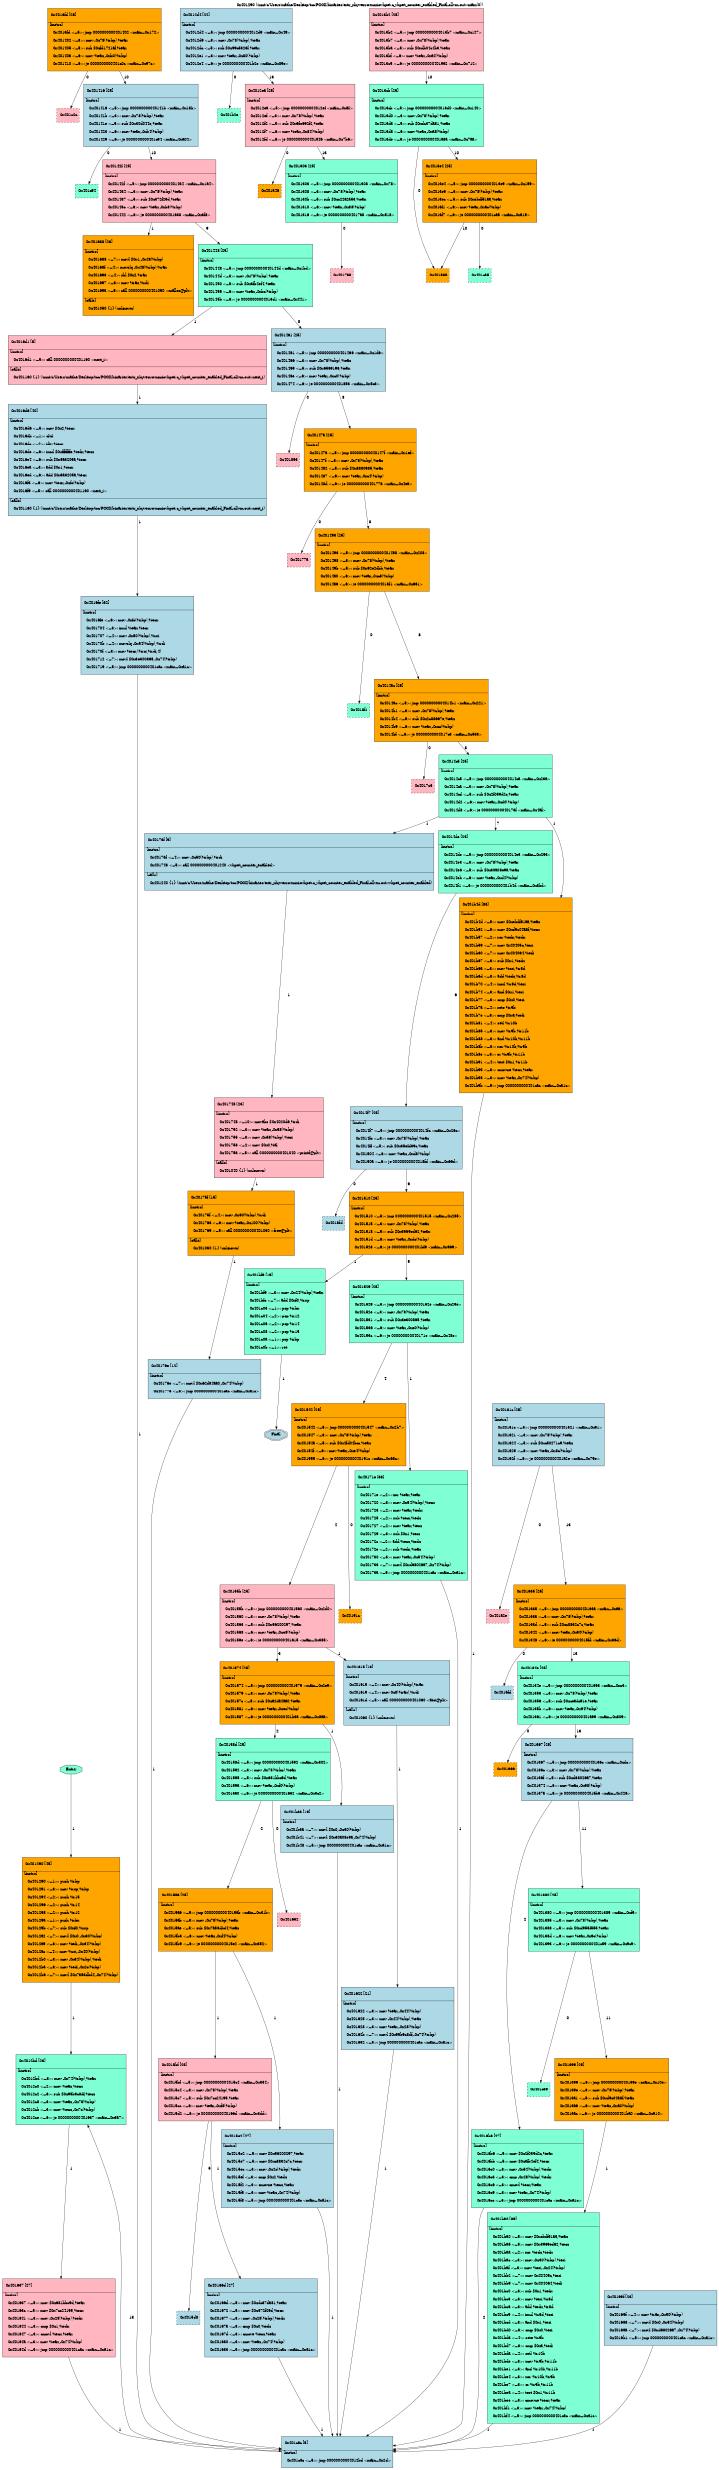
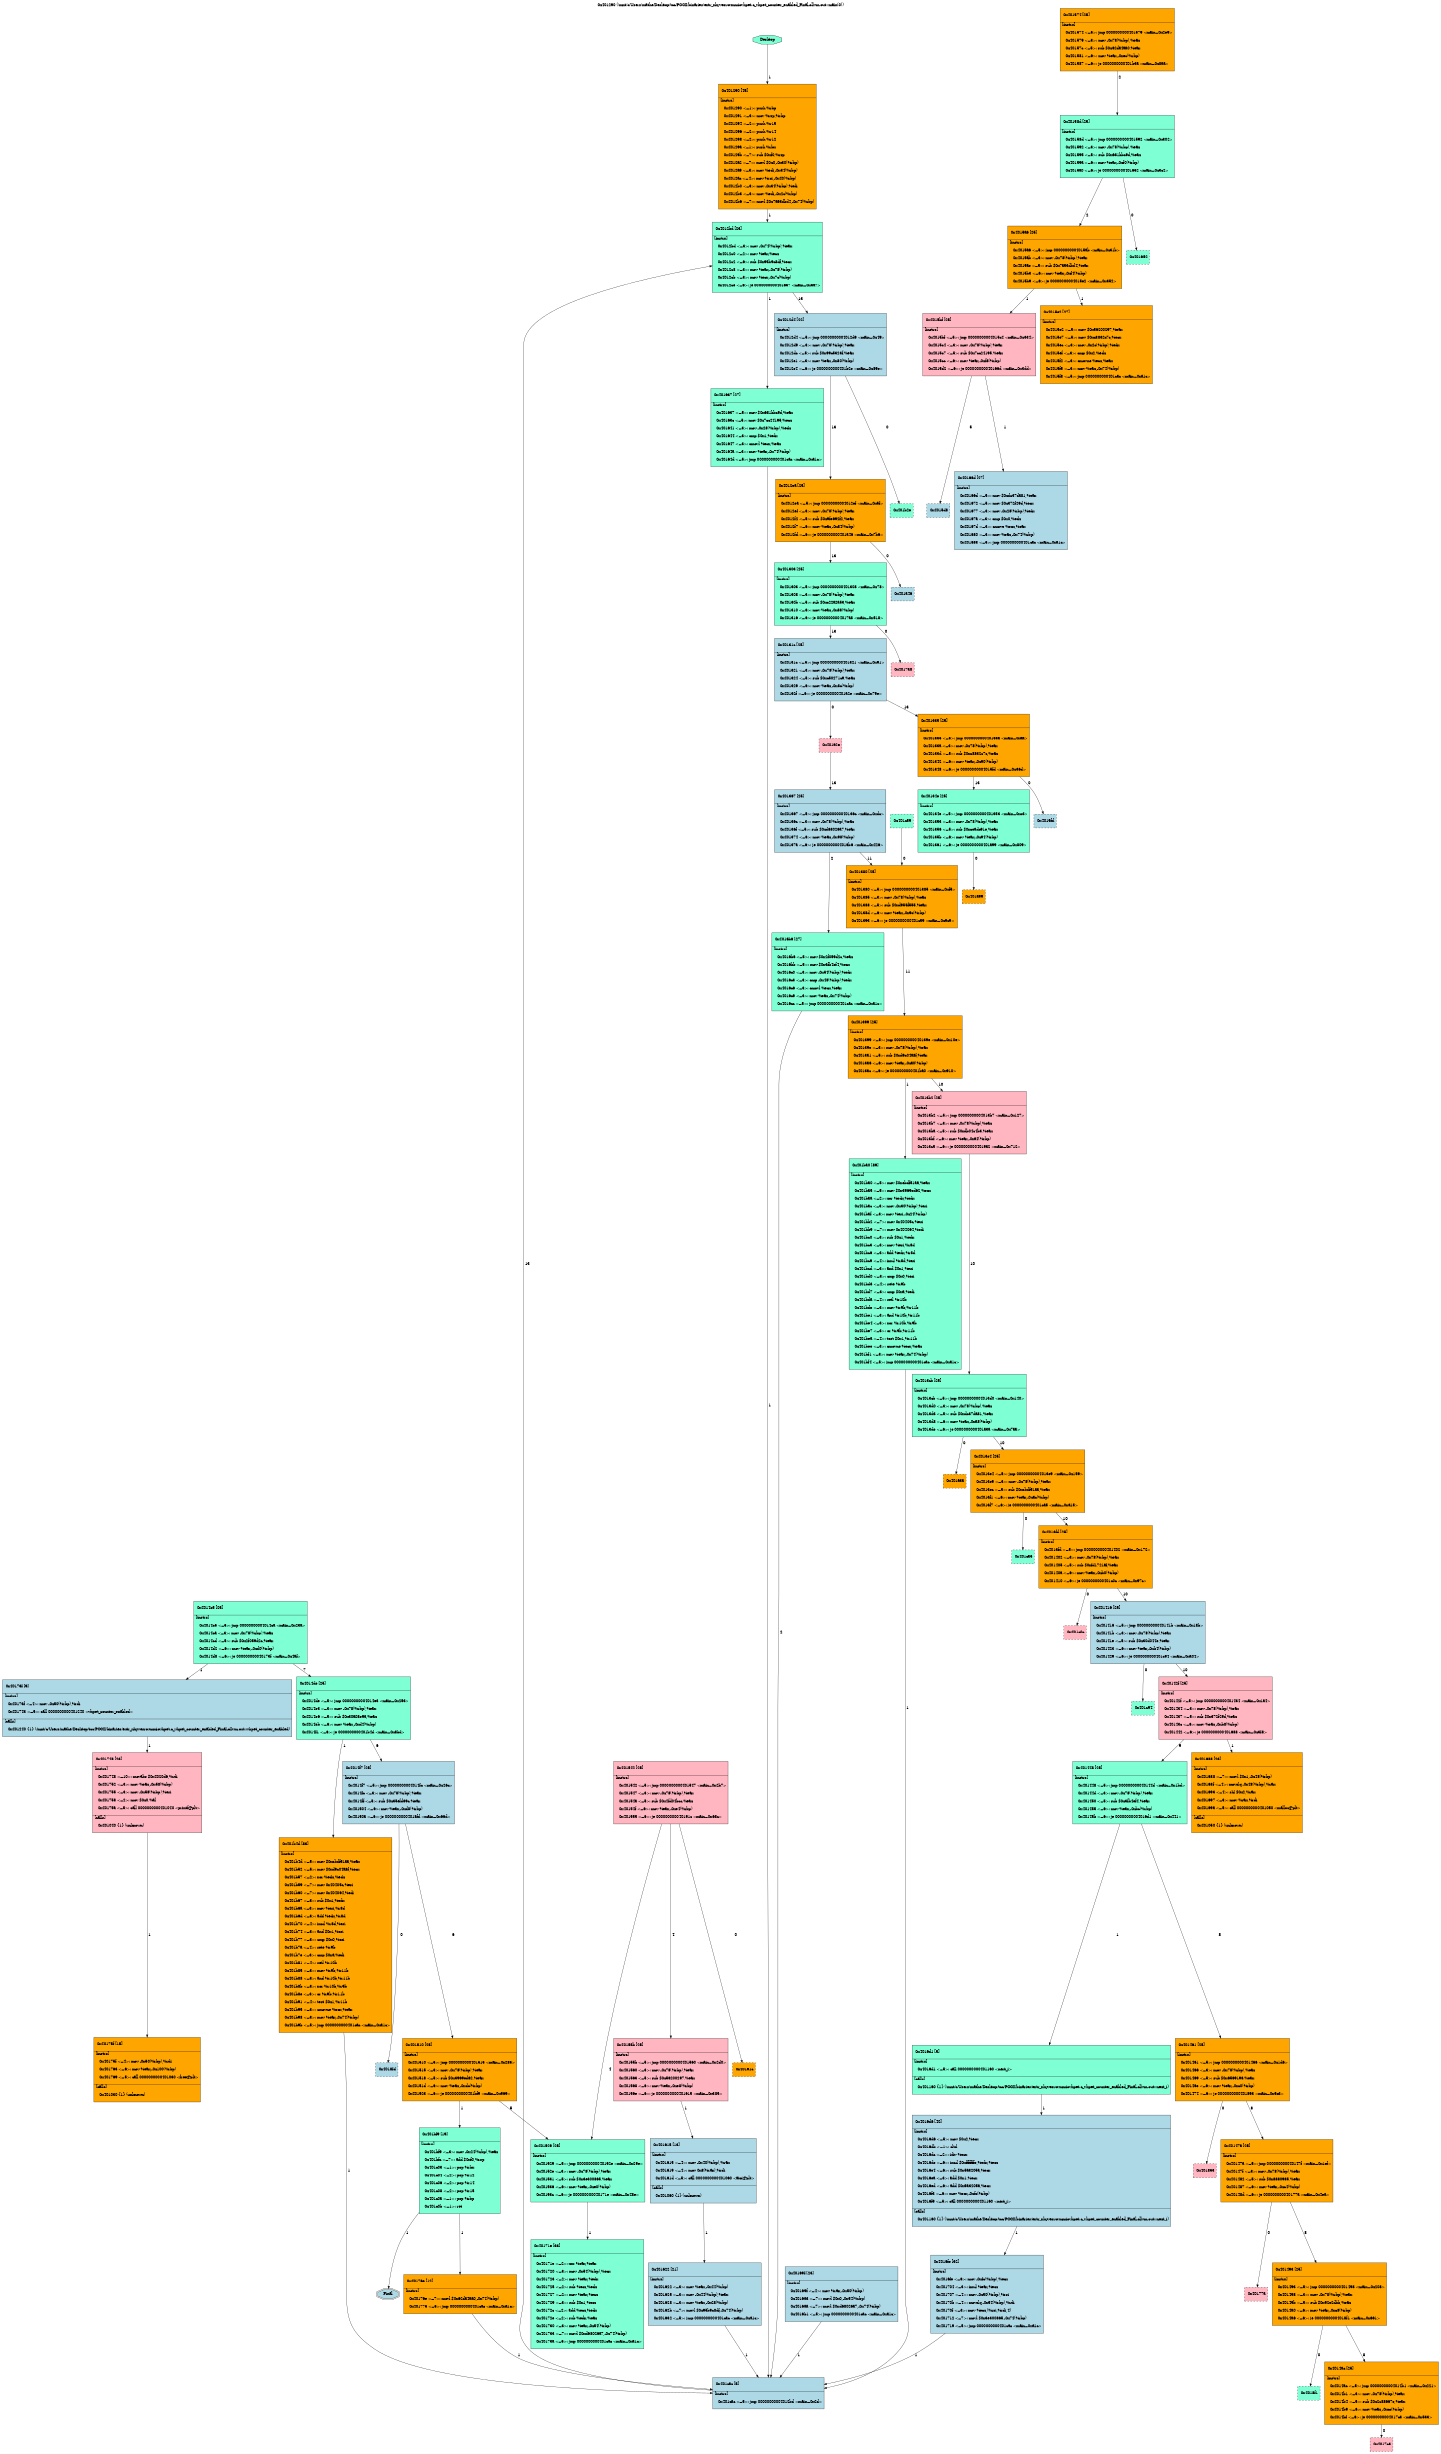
(300, 115) -> (830, 511)
(270, 191) -> (903, 594)
(453, 244) -> (1061, 1518)
none -> (800, 302)
(137, 360) -> (1041, 2070)
(328, 360) -> (1232, 2070)
none -> (830, 631)
(463, 747) -> none
(563, 854) -> (336, 1787)
none -> (936, 1084)
(222, 1306) -> (460, 2243)
(378, 1372) -> (621, 1979)
(205, 1379) -> (460, 2294)
(349, 1435) -> (671, 1793)
(277, 1653) -> none
(575, 1730) -> (830, 770)
(71, 1770) -> (767, 40)
(337, 1829) -> none
(289, 1920) -> (1138, 257)
(584, 1920) -> (902, 897)
(558, 2016) -> (902, 845)
(458, 2025) -> none
(277, 2169) -> (1096, 345)
(59, 2318) -> (767, 428)
(329, 2320) -> none
(298, 2397) -> none
